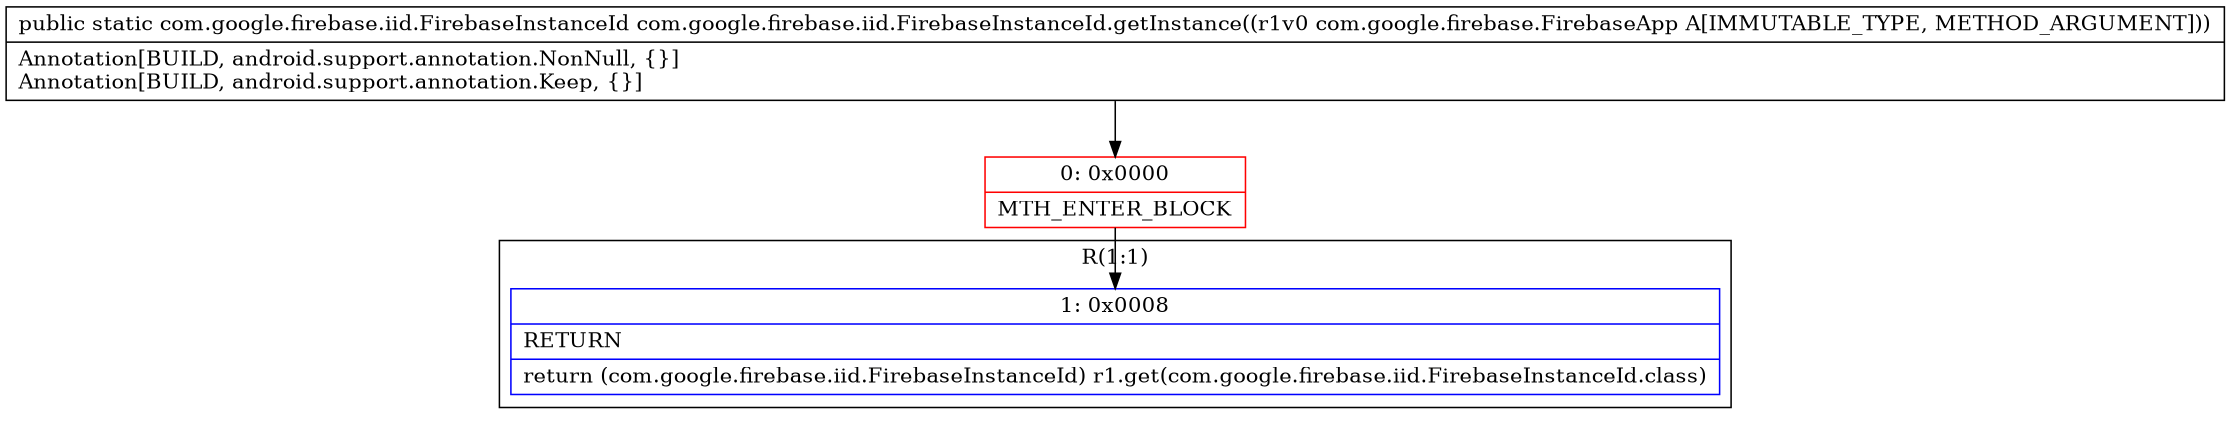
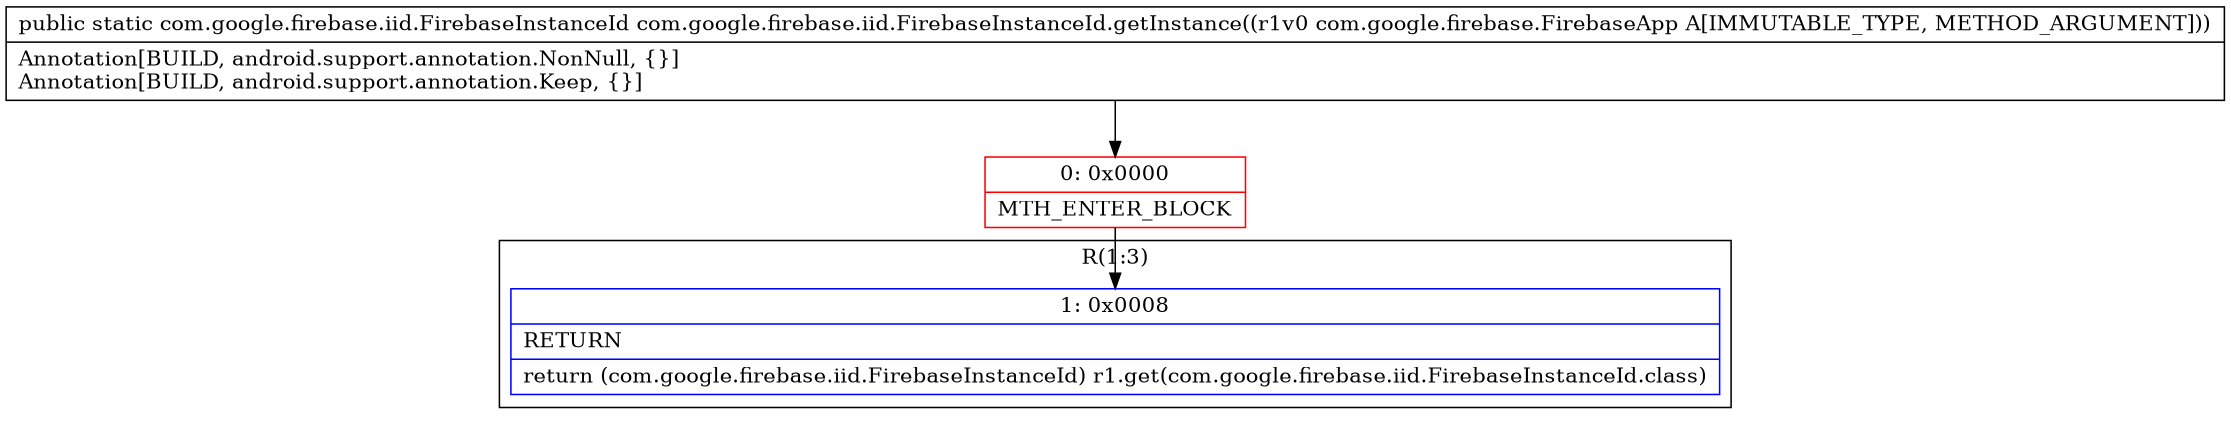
(1115, 258) -> (1115, 258)
